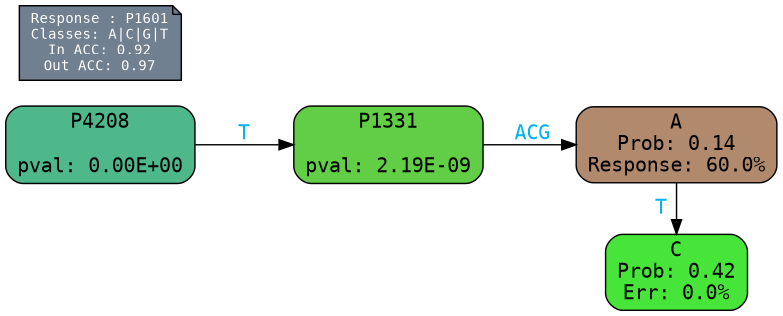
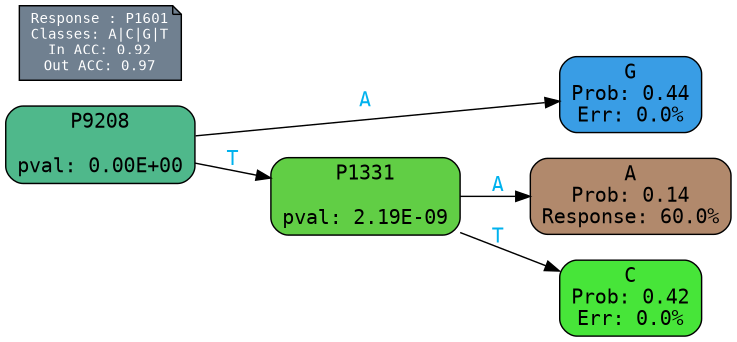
none -> (631, 95)
(532, 134) -> (498, 186)
(100, 145) -> (100, 145)
(677, 201) -> (503, 249)
